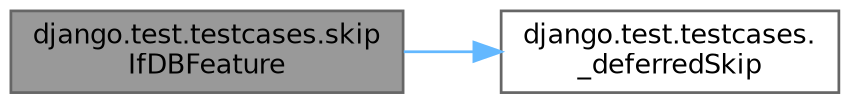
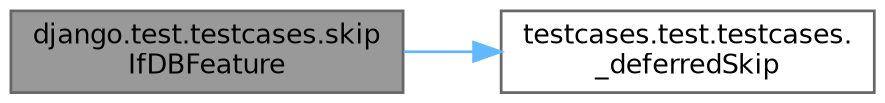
(670, 52) -> (688, 52)
